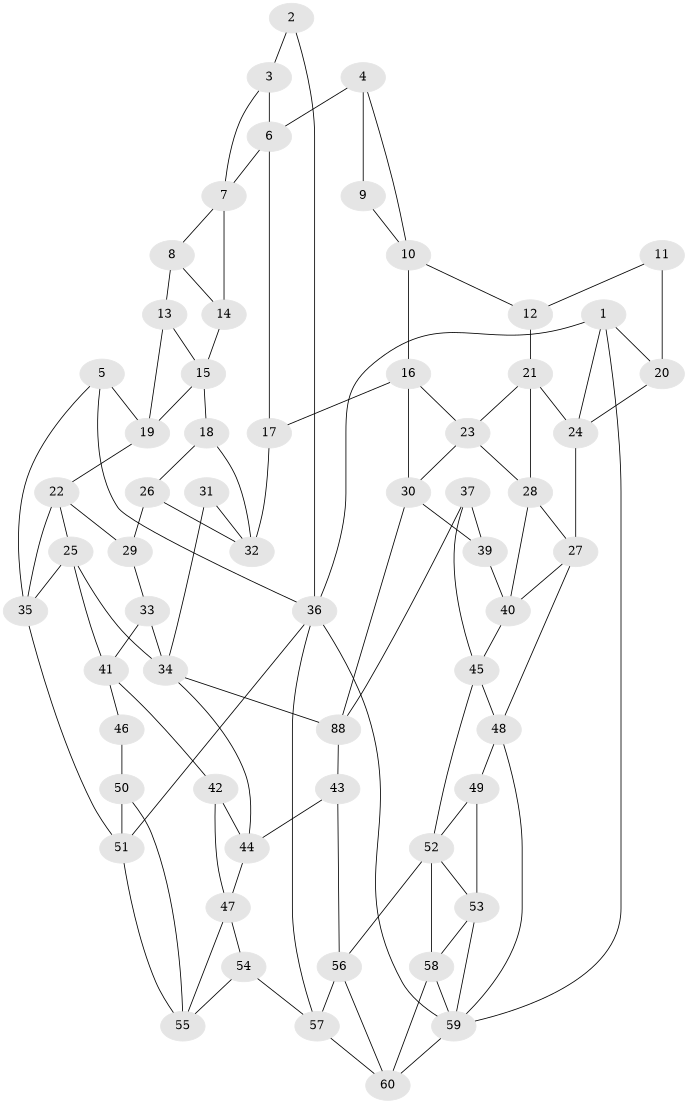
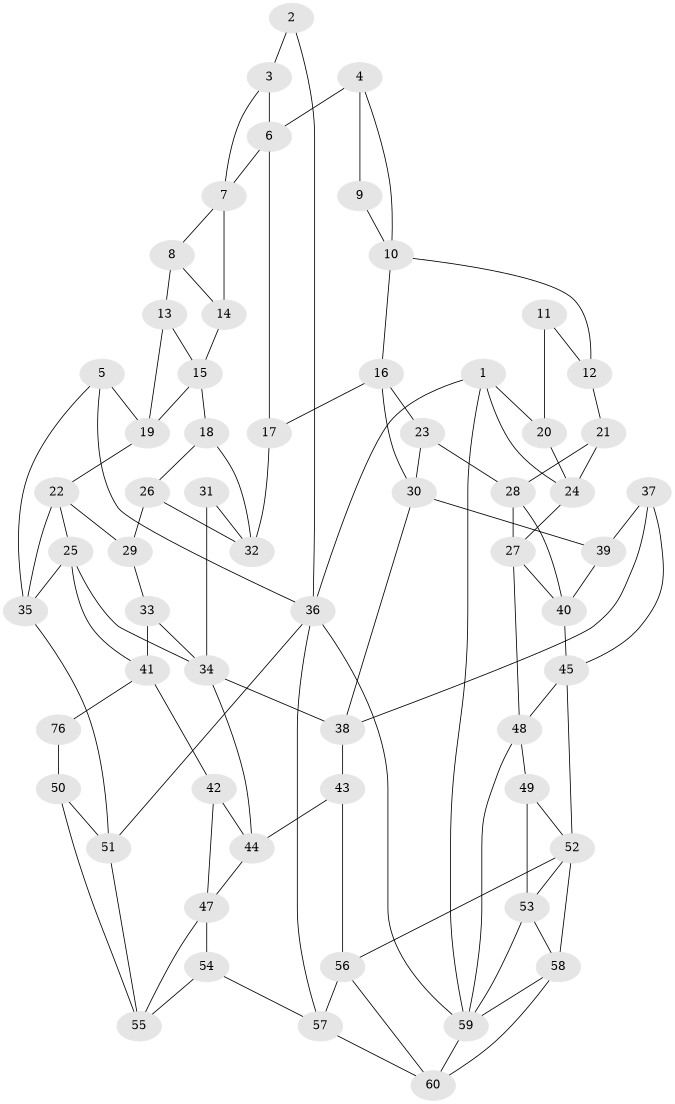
(499, 404) -> none
(122, 730) -> (58, 730)
(339, 730) -> (343, 730)
